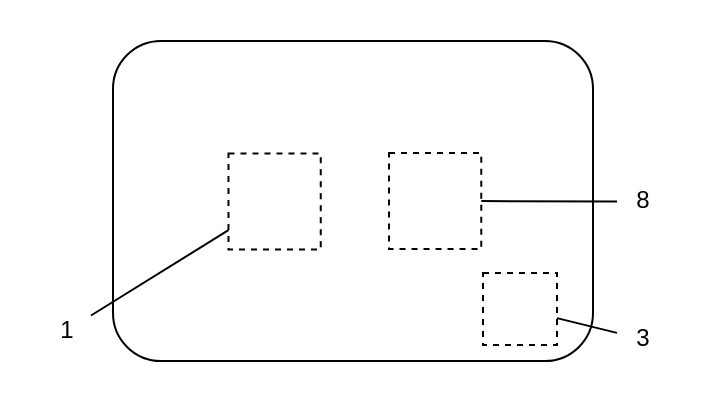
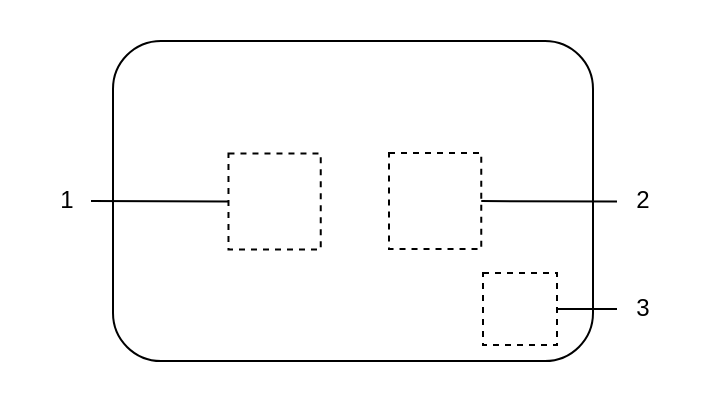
(644, 201) -> (644, 201)
(66, 331) -> (66, 201)
(642, 339) -> (642, 309)
